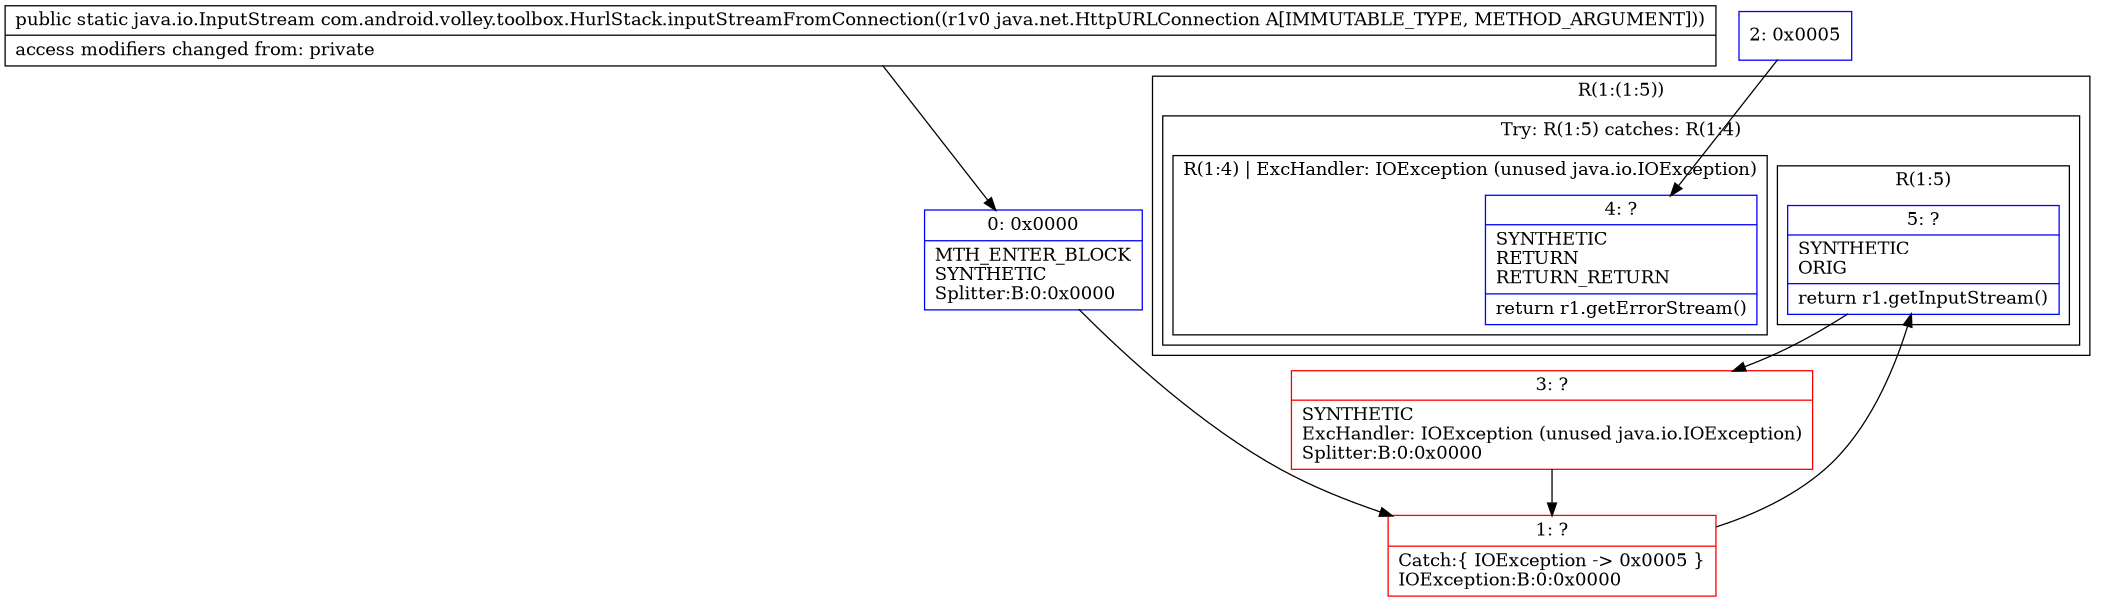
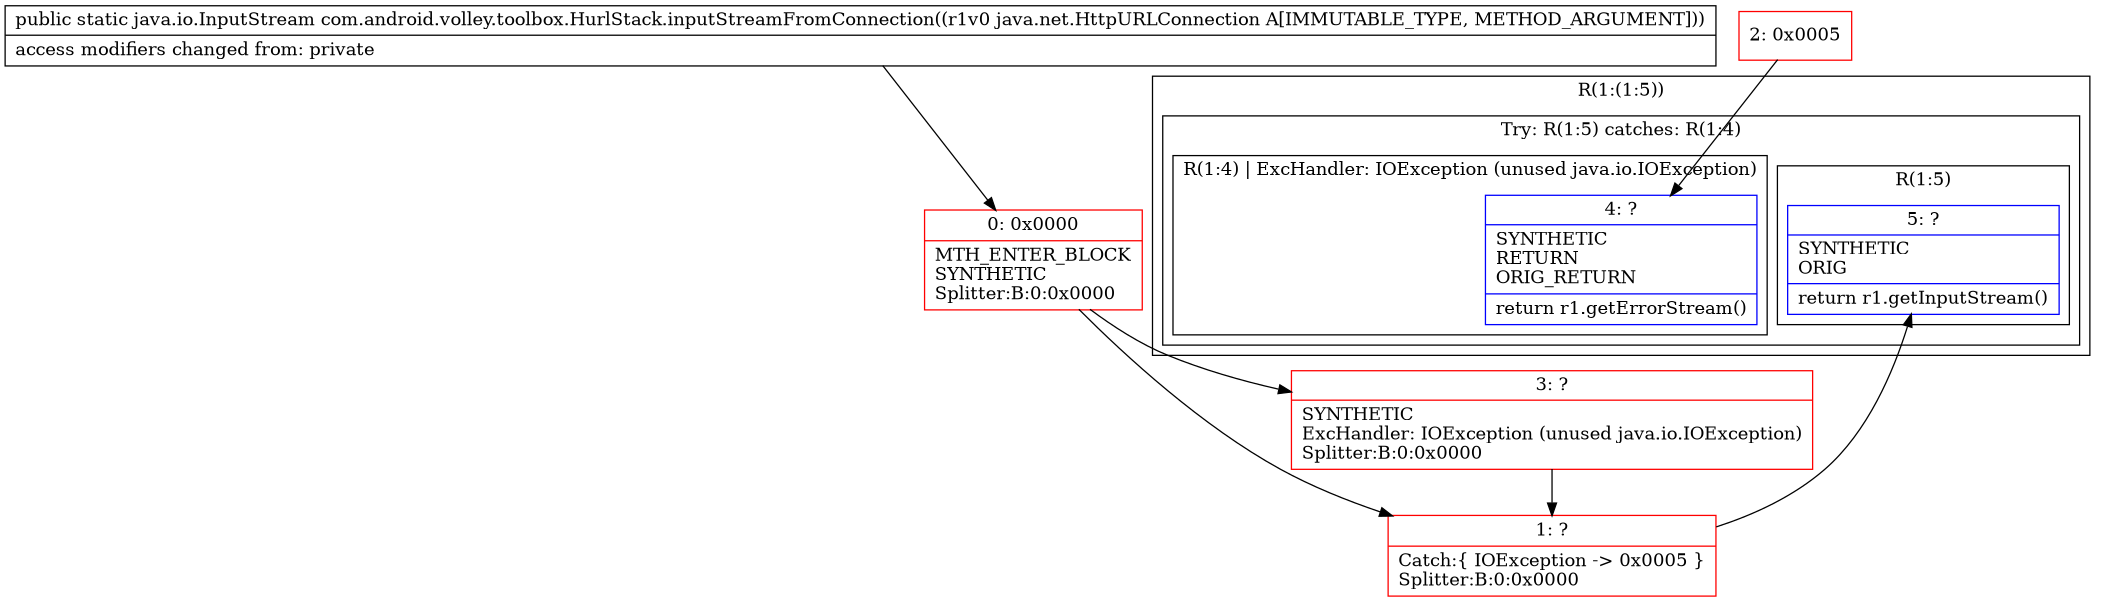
(1795, 36) -> (1795, 36)
(1033, 260) -> (1033, 260)
(1583, 278) -> (1566, 278)
(1810, 336) -> (1189, 364)
(1510, 580) -> (1489, 580)
